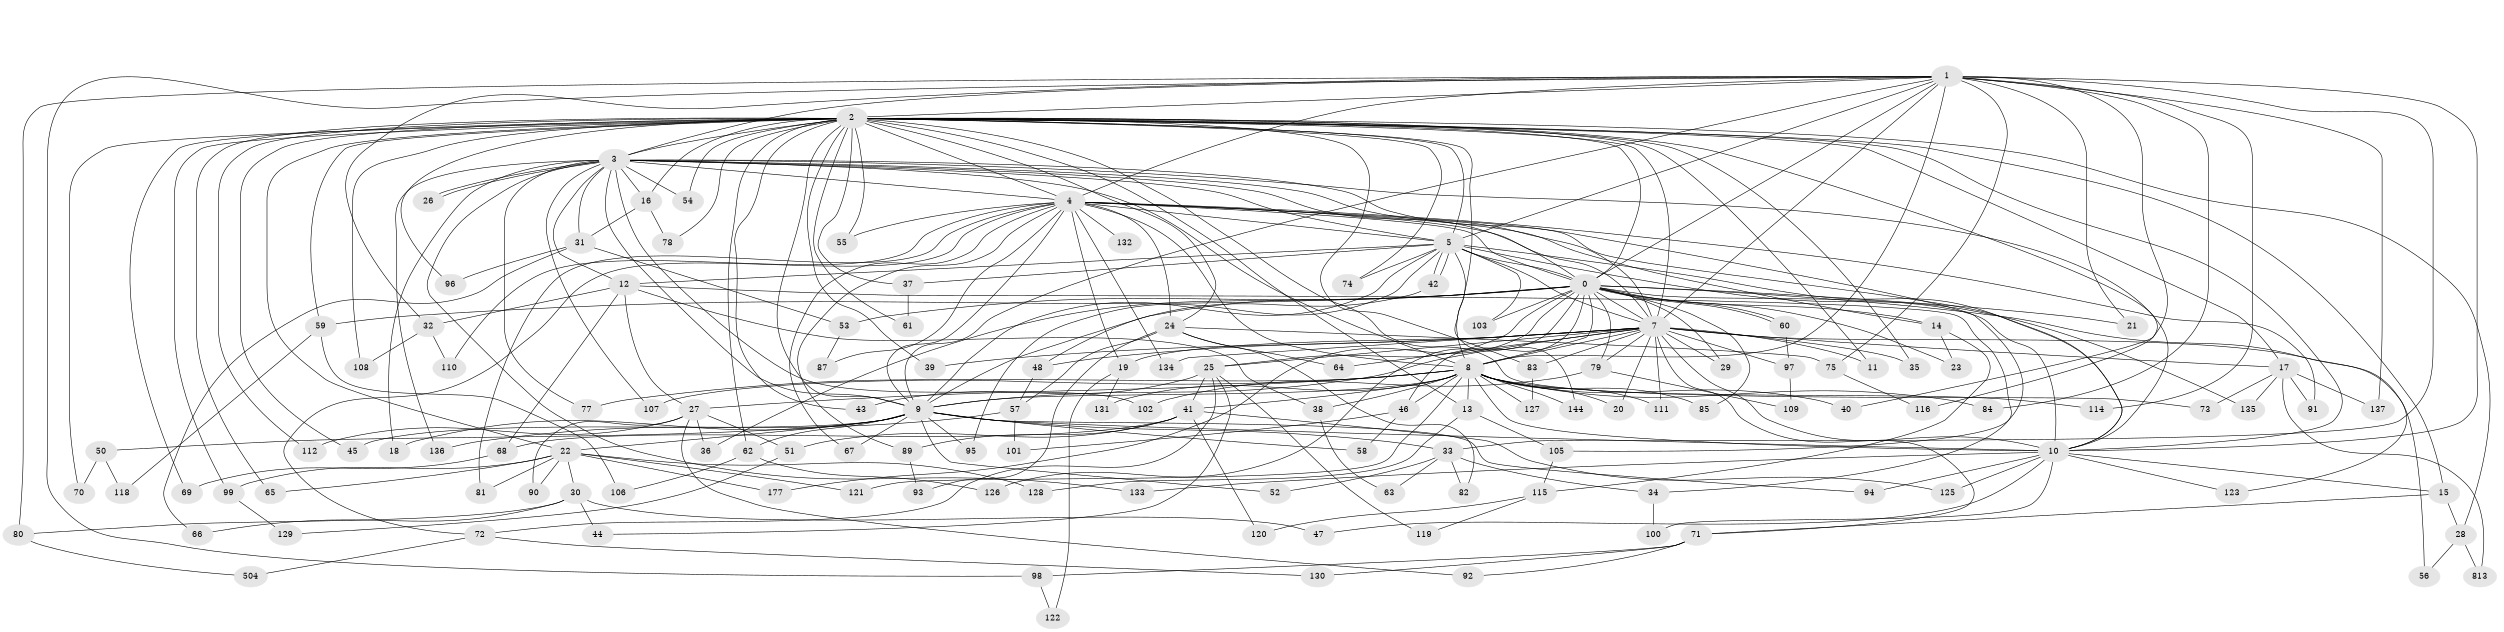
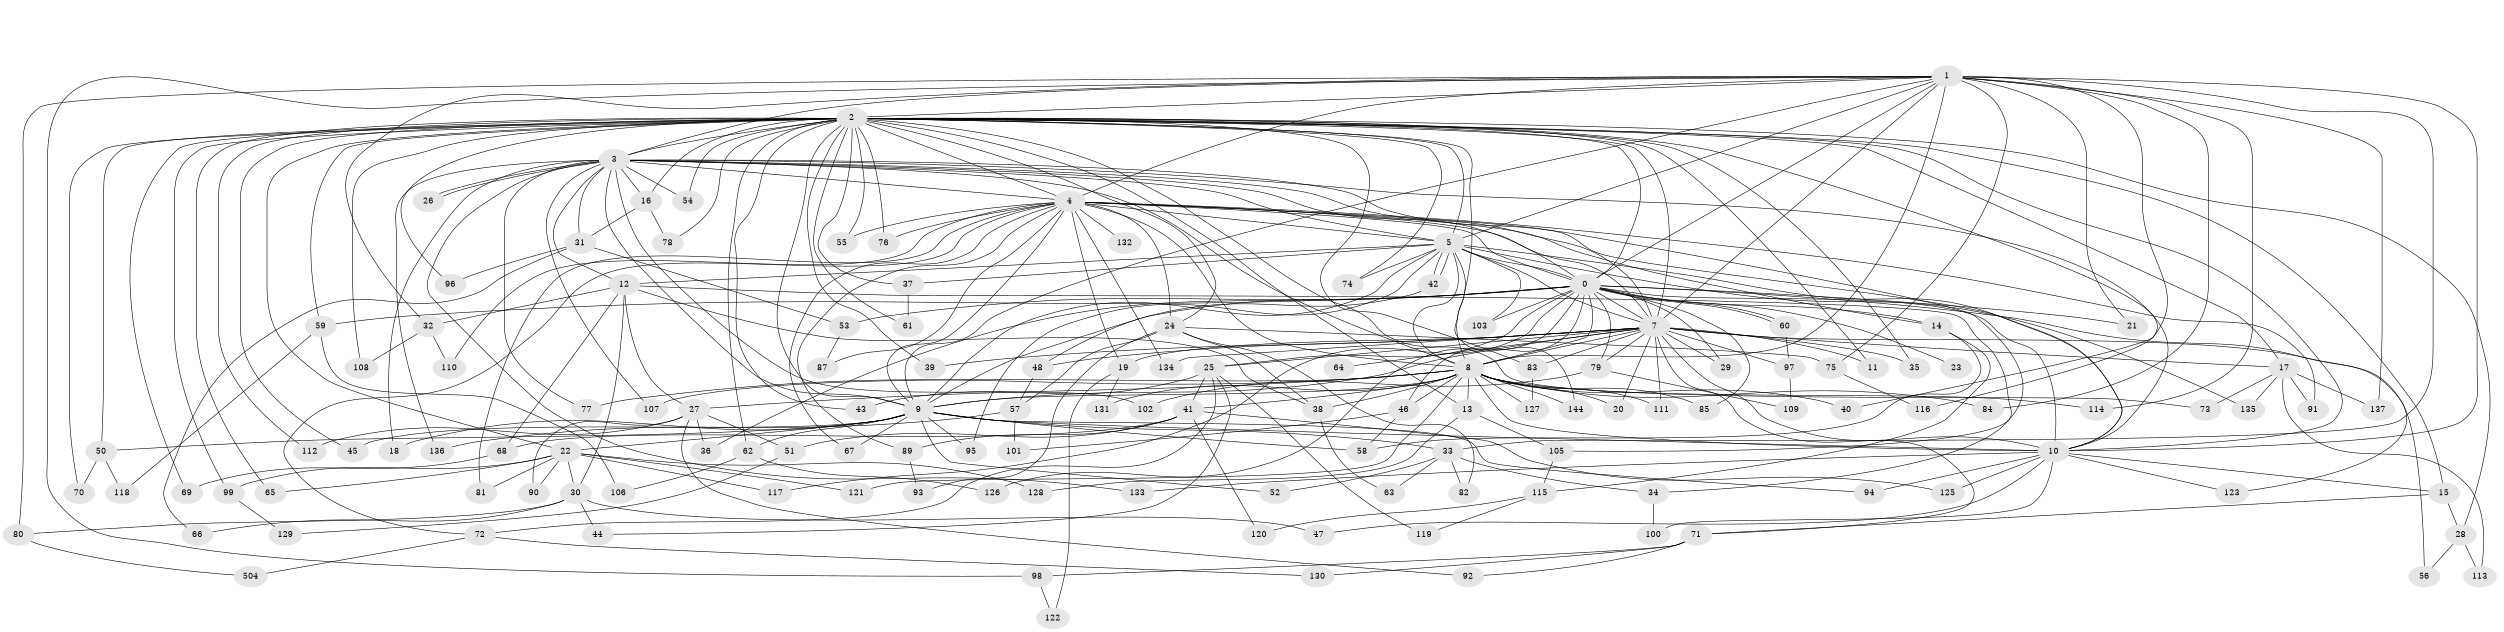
none -> (109, 163)
none -> (884, 243)
none -> (1423, 310)
(1946, 346) -> (1731, 436)
(1282, 355) -> (1250, 358)
none -> (614, 392)
(776, 493) -> (776, 493)
(2480, 577) -> (2480, 577)
